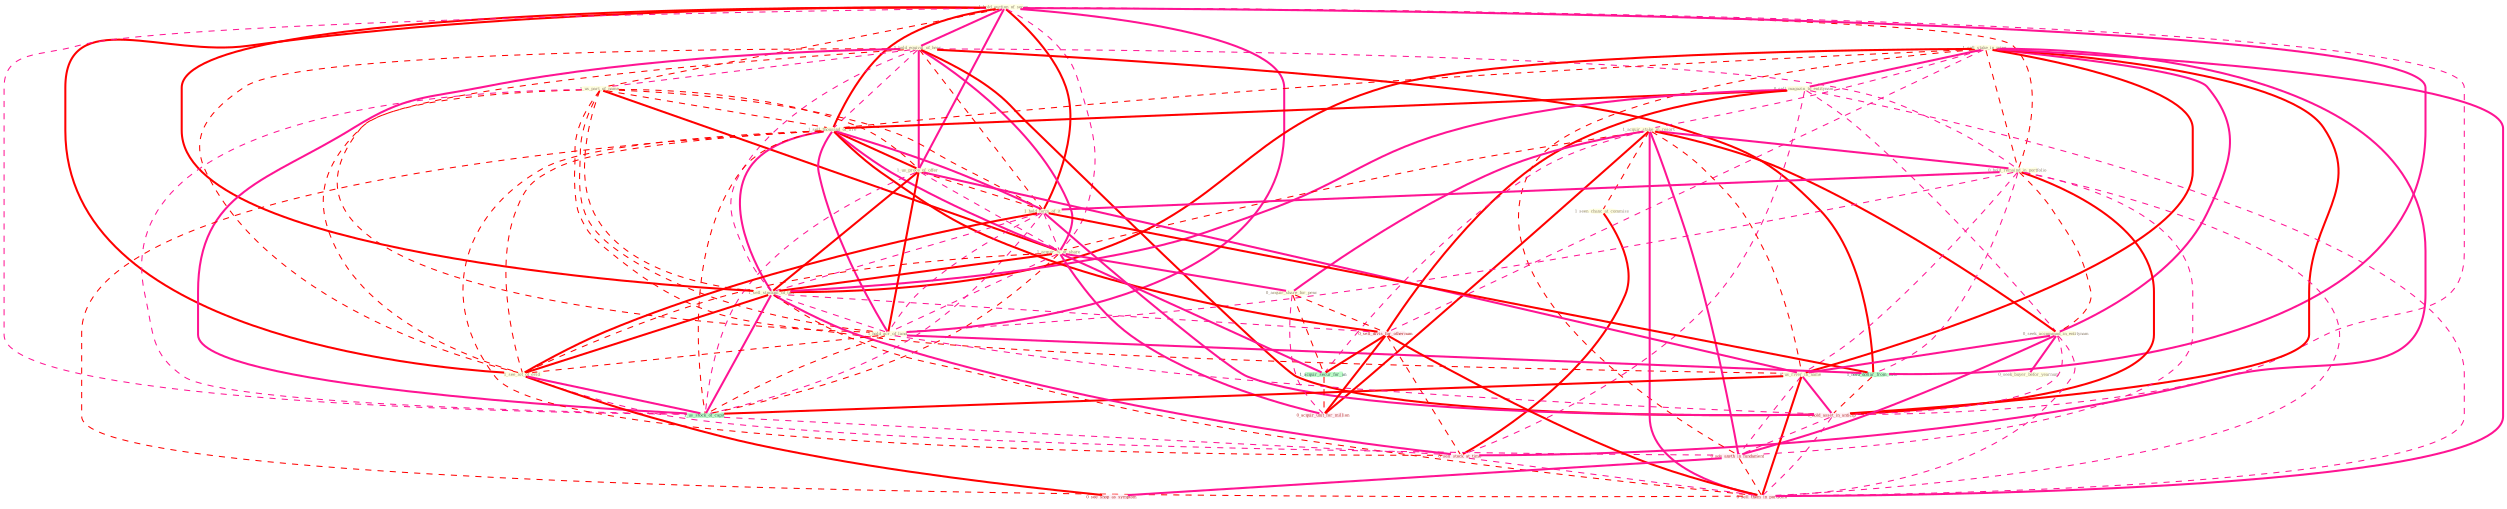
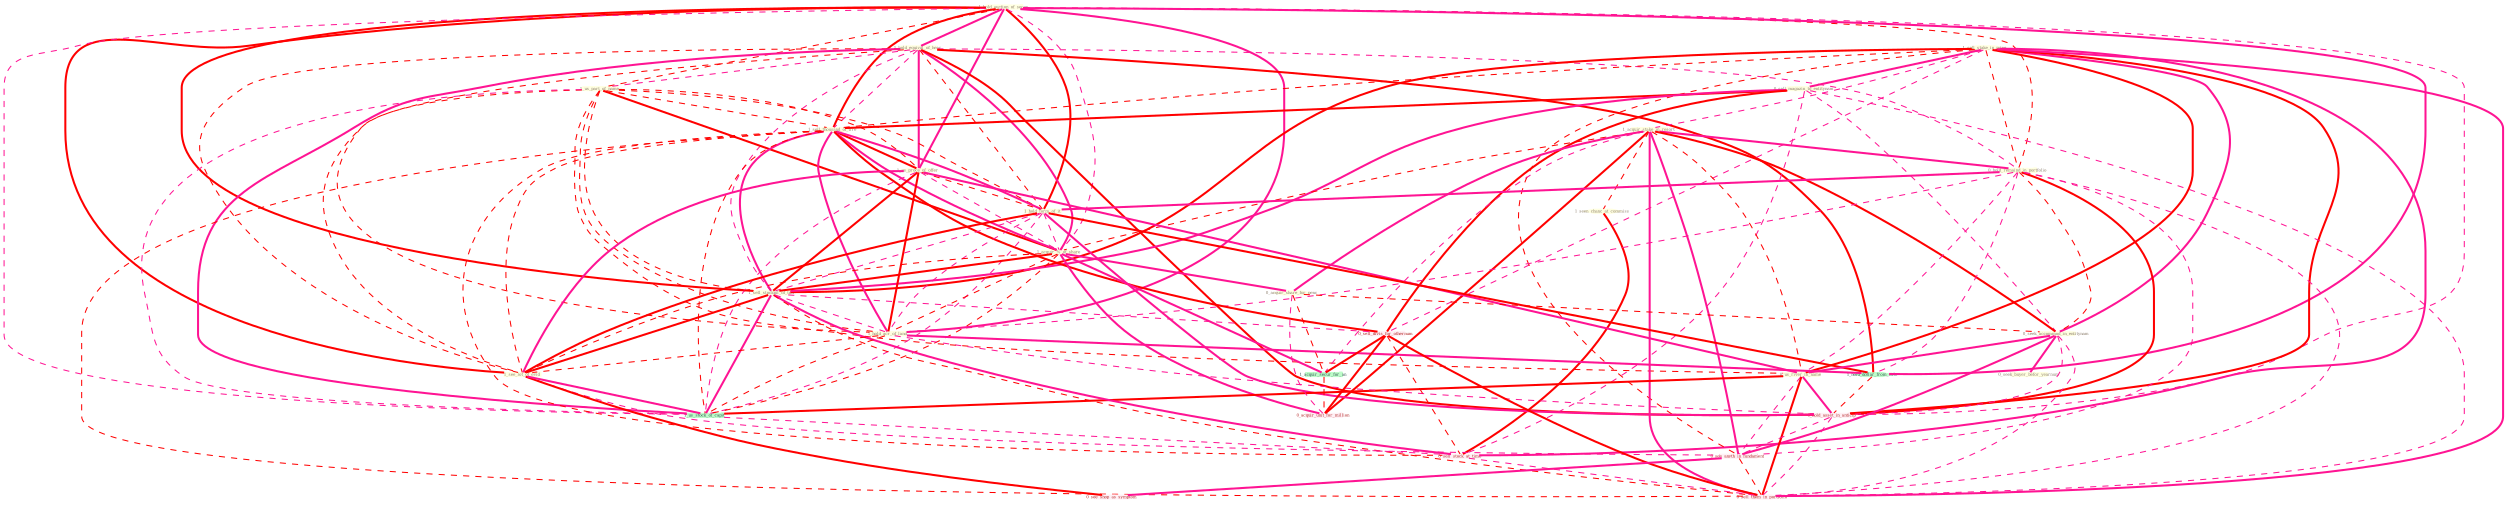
none -> (679, 211)
(986, 287) -> (986, 287)
(1339, 313) -> (1672, 313)
